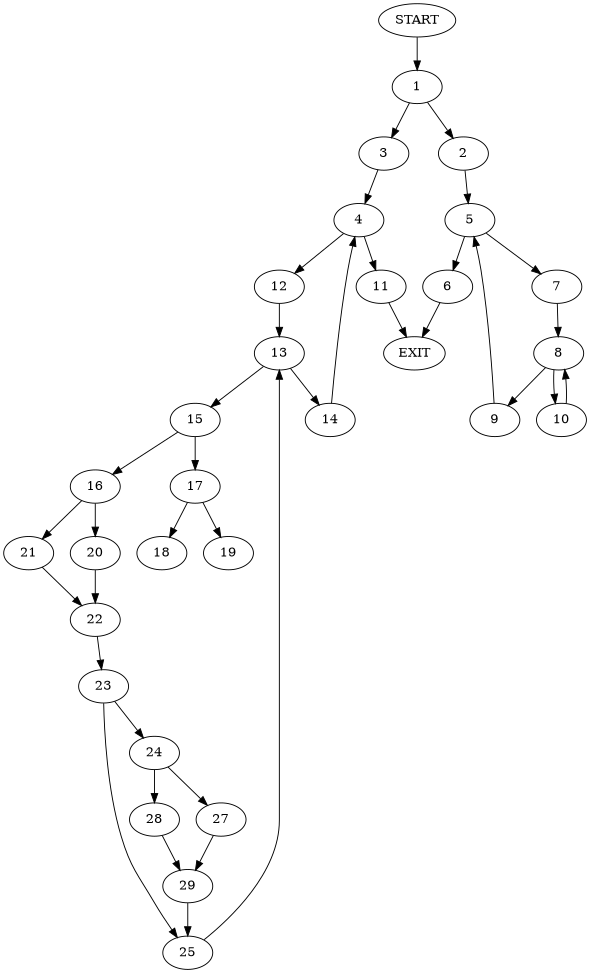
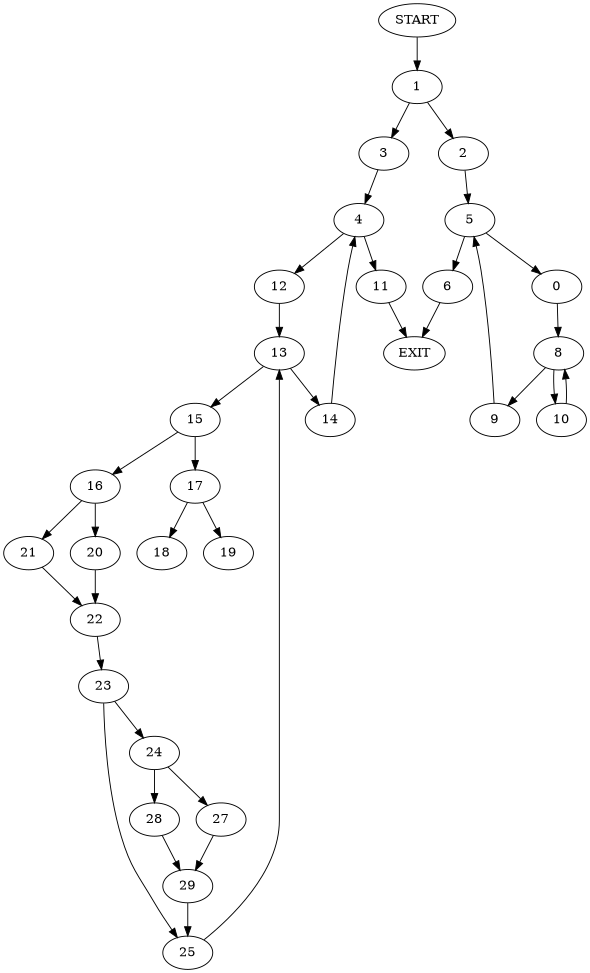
(557, 287) -> (557, 287)
